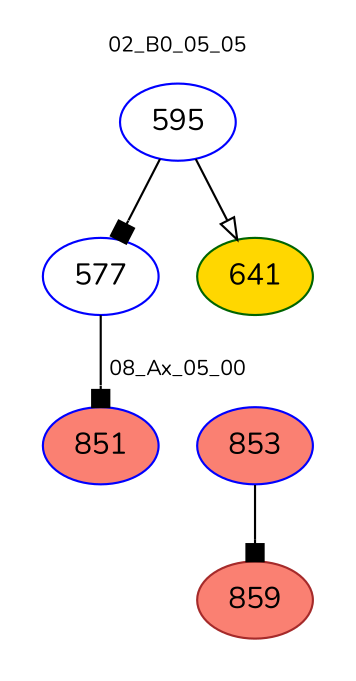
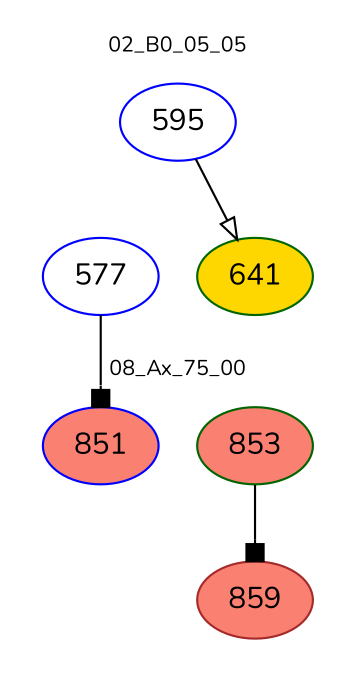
(144, 190) -> none
(178, 370) -> (178, 370)
(255, 446) -> (255, 446)
